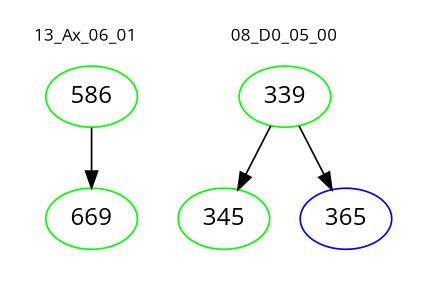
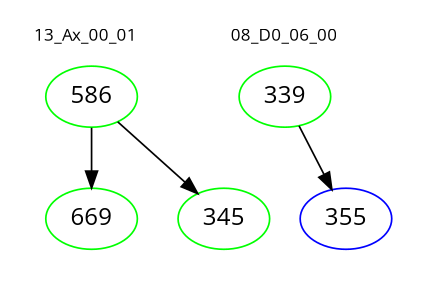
(86, 36) -> (86, 36)
(285, 36) -> (285, 36)
(258, 150) -> (140, 141)
(346, 219) -> (346, 219)
